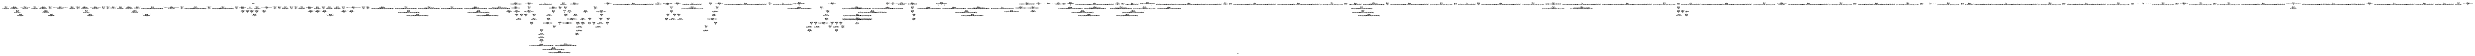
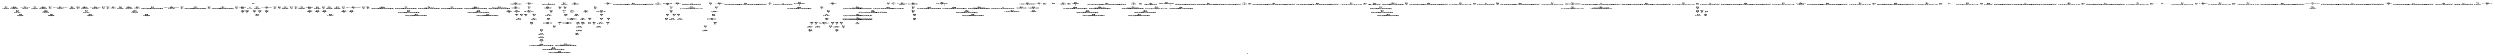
none -> (1045, 4)
